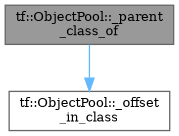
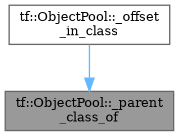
(89, 61) -> (89, 61)
